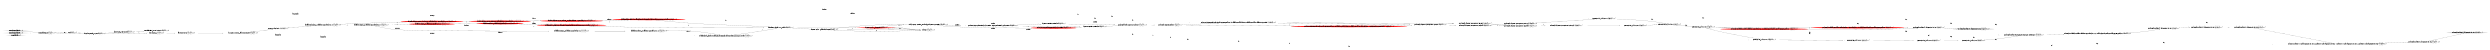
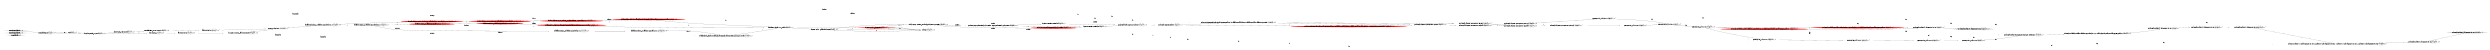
none -> (211, 30)
